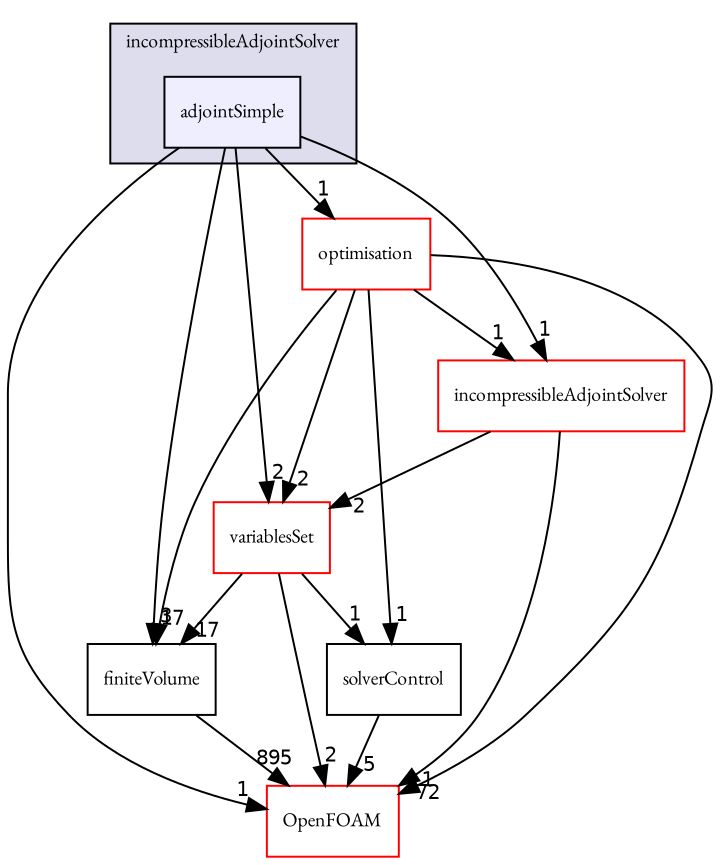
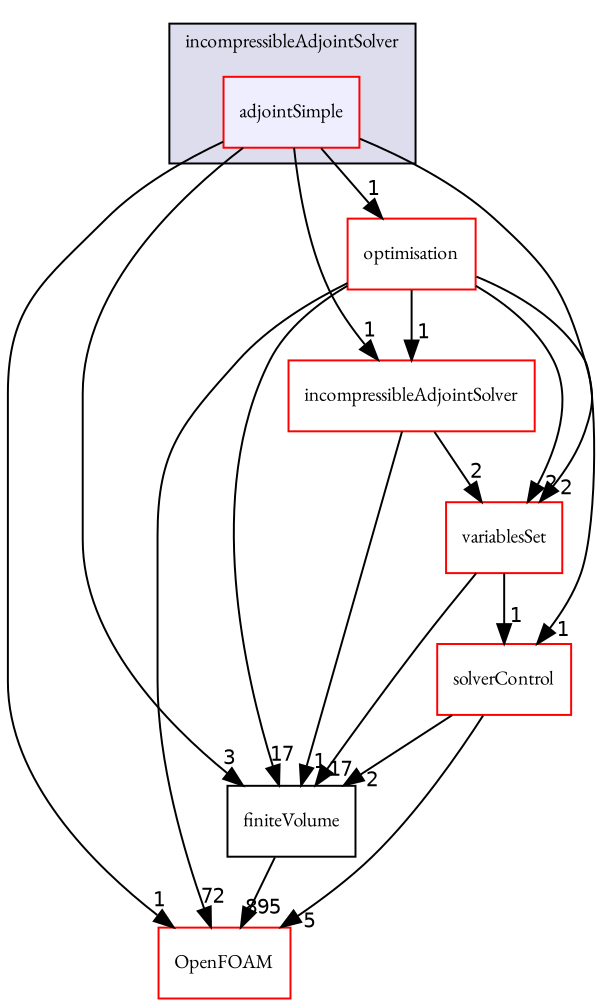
(232, 112) -> (291, 112)
(524, 620) -> (354, 599)
(299, 670) -> none
(394, 679) -> (504, 679)
none -> (406, 745)
